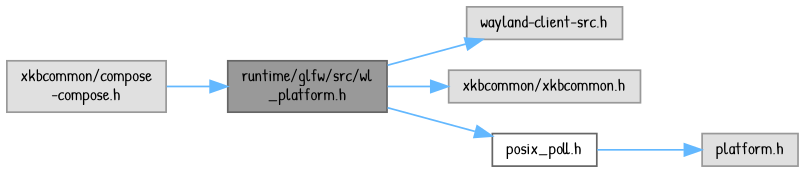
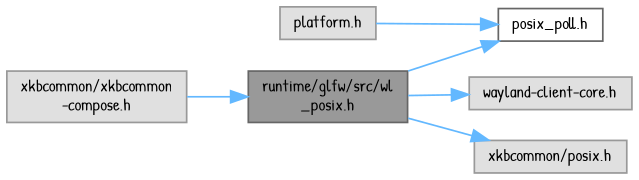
(545, 23) -> (551, 93)
(86, 86) -> (97, 97)
(307, 86) -> (328, 97)
(545, 86) -> (551, 157)
(641, 150) -> (428, 24)
